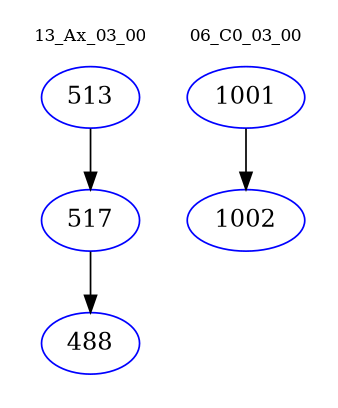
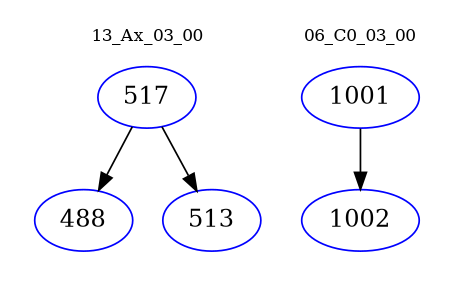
(91, 150) -> (175, 151)
